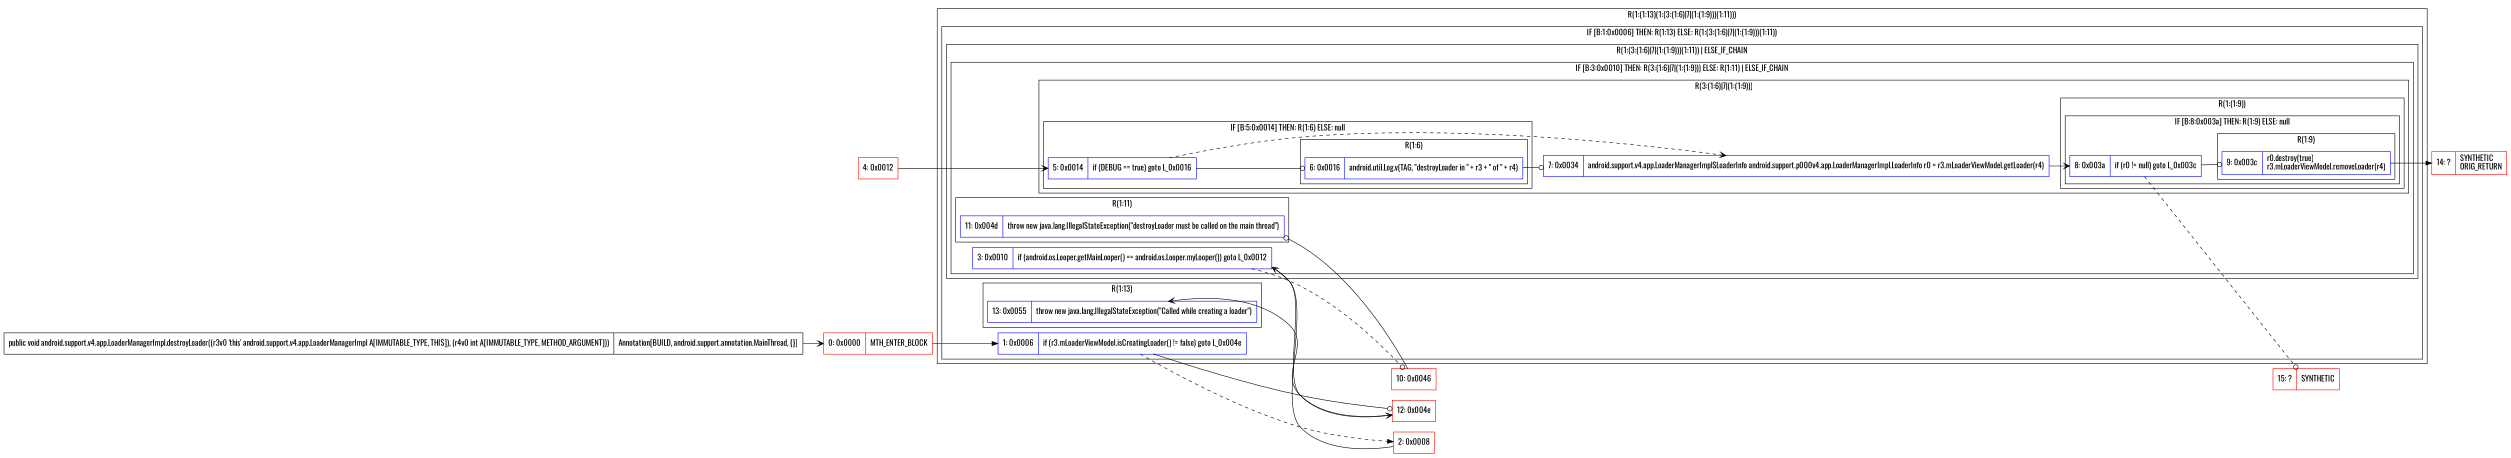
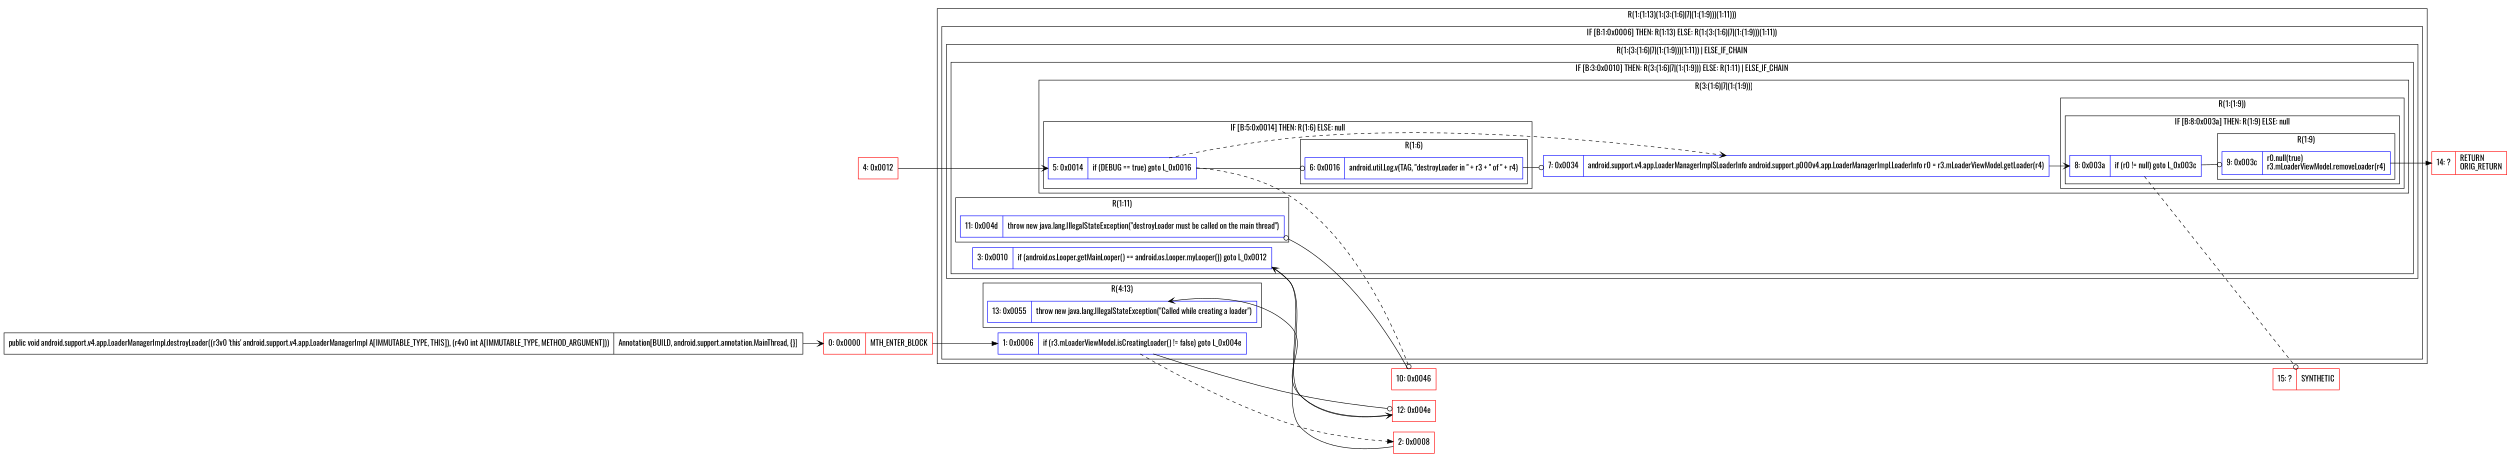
(2291, 159) -> (2285, 159)
(2477, 159) -> (2472, 159)
(1122, 290) -> (1122, 290)
(1333, 306) -> (1331, 232)
